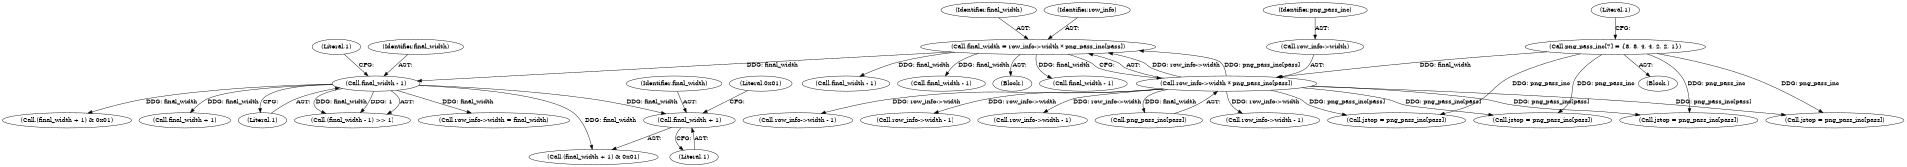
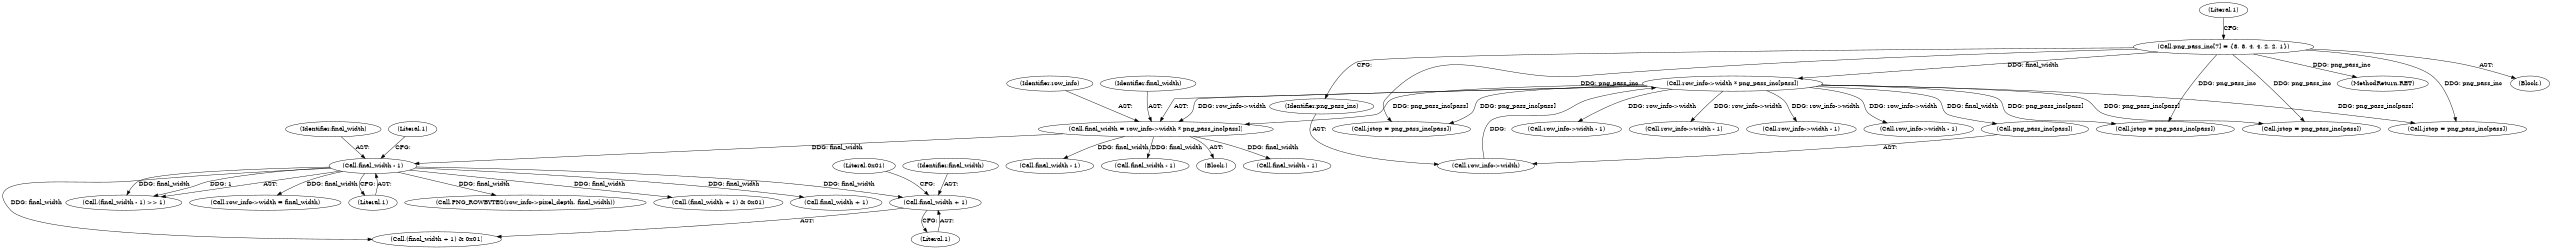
none -> (1723, 52)
(1318, 65) -> (1499, 129)
(1111, 71) -> none
none -> (2383, 84)
(1195, 106) -> (1767, 152)
none -> (525, 203)
